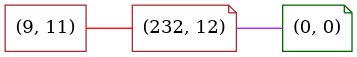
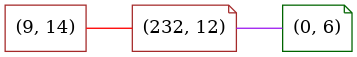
(46, 28) -> (46, 28)
(317, 28) -> (317, 28)
